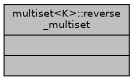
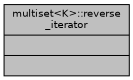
(67, 25) -> (67, 25)
